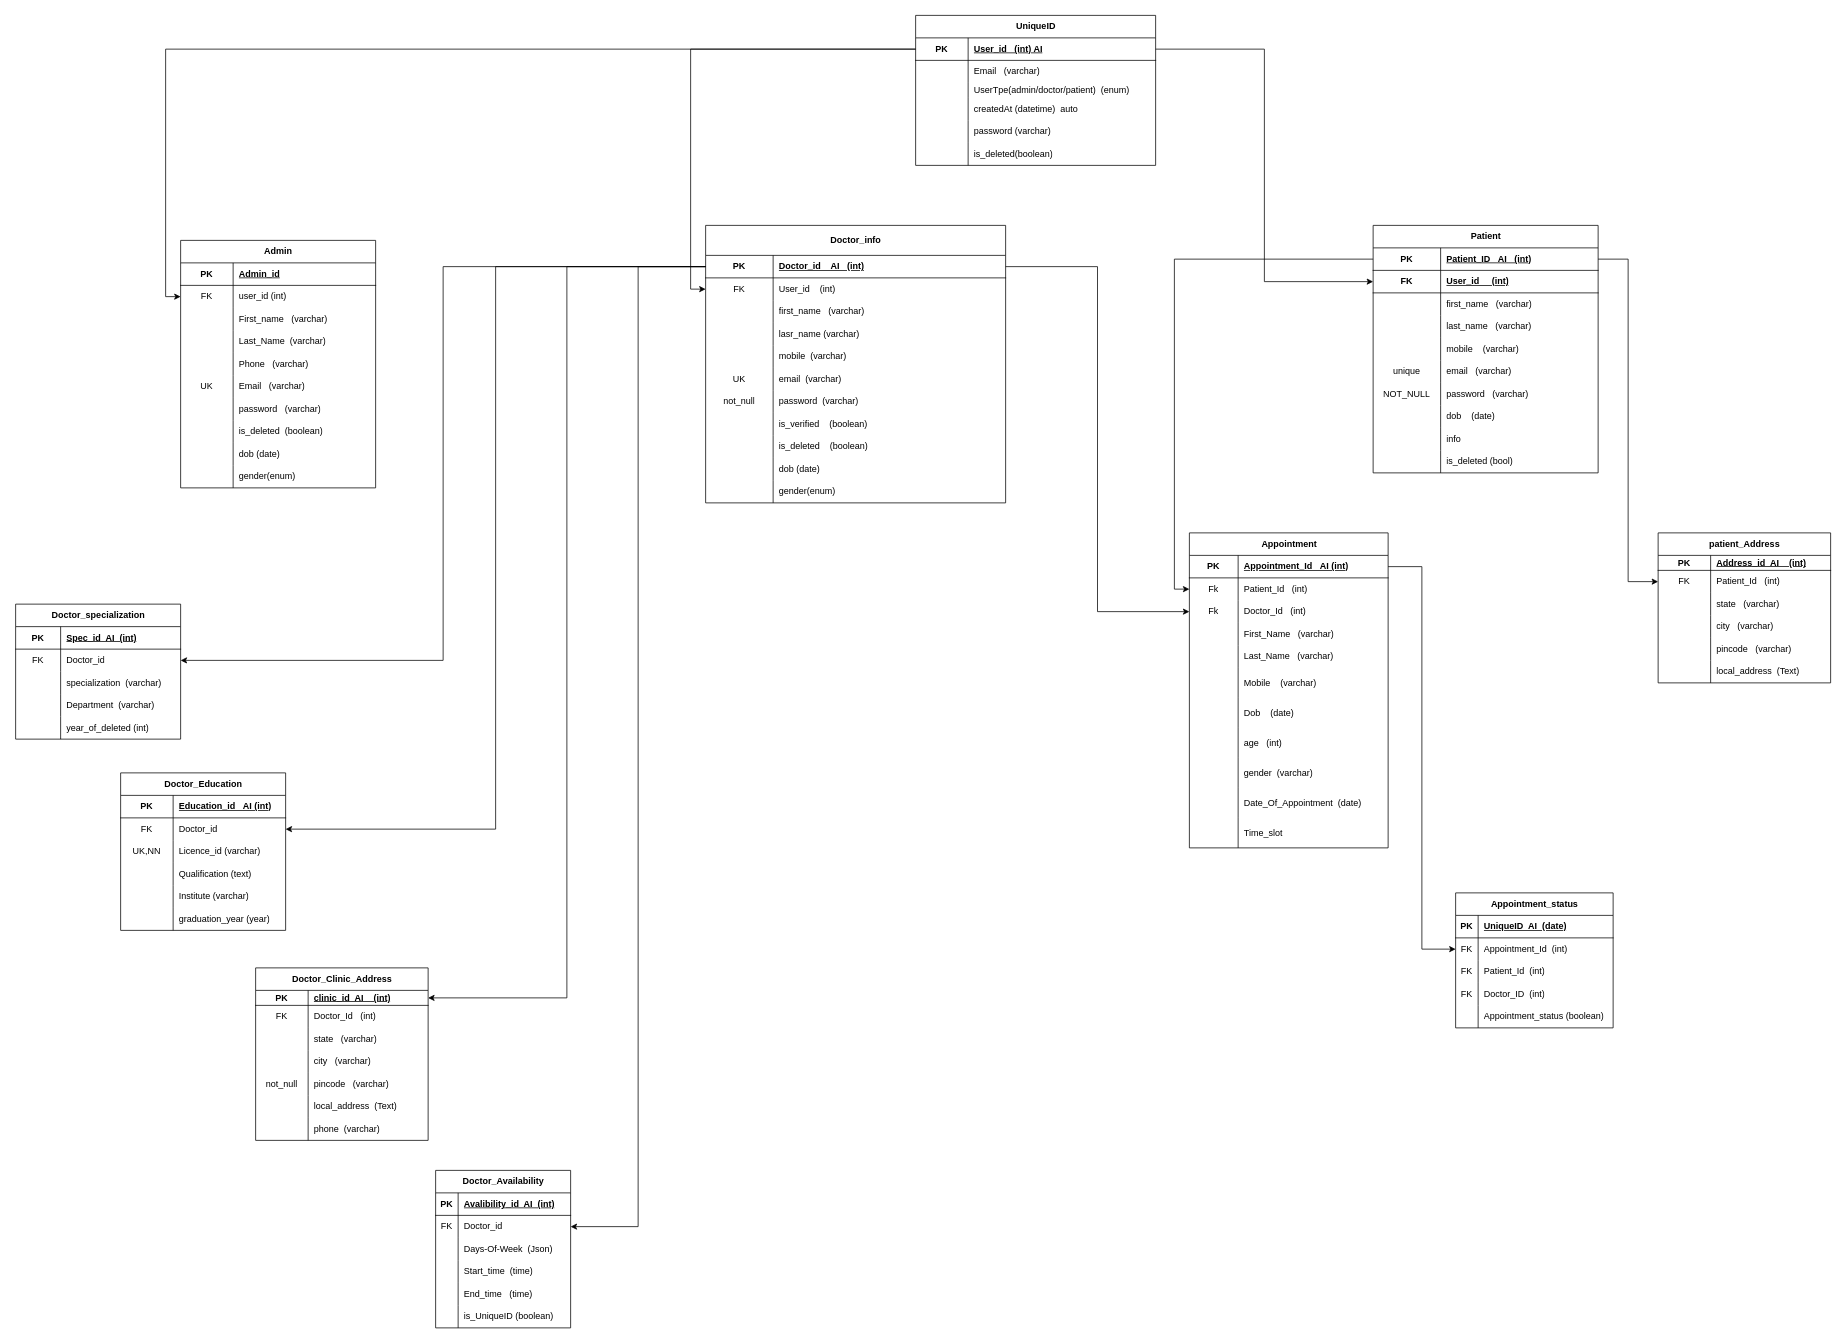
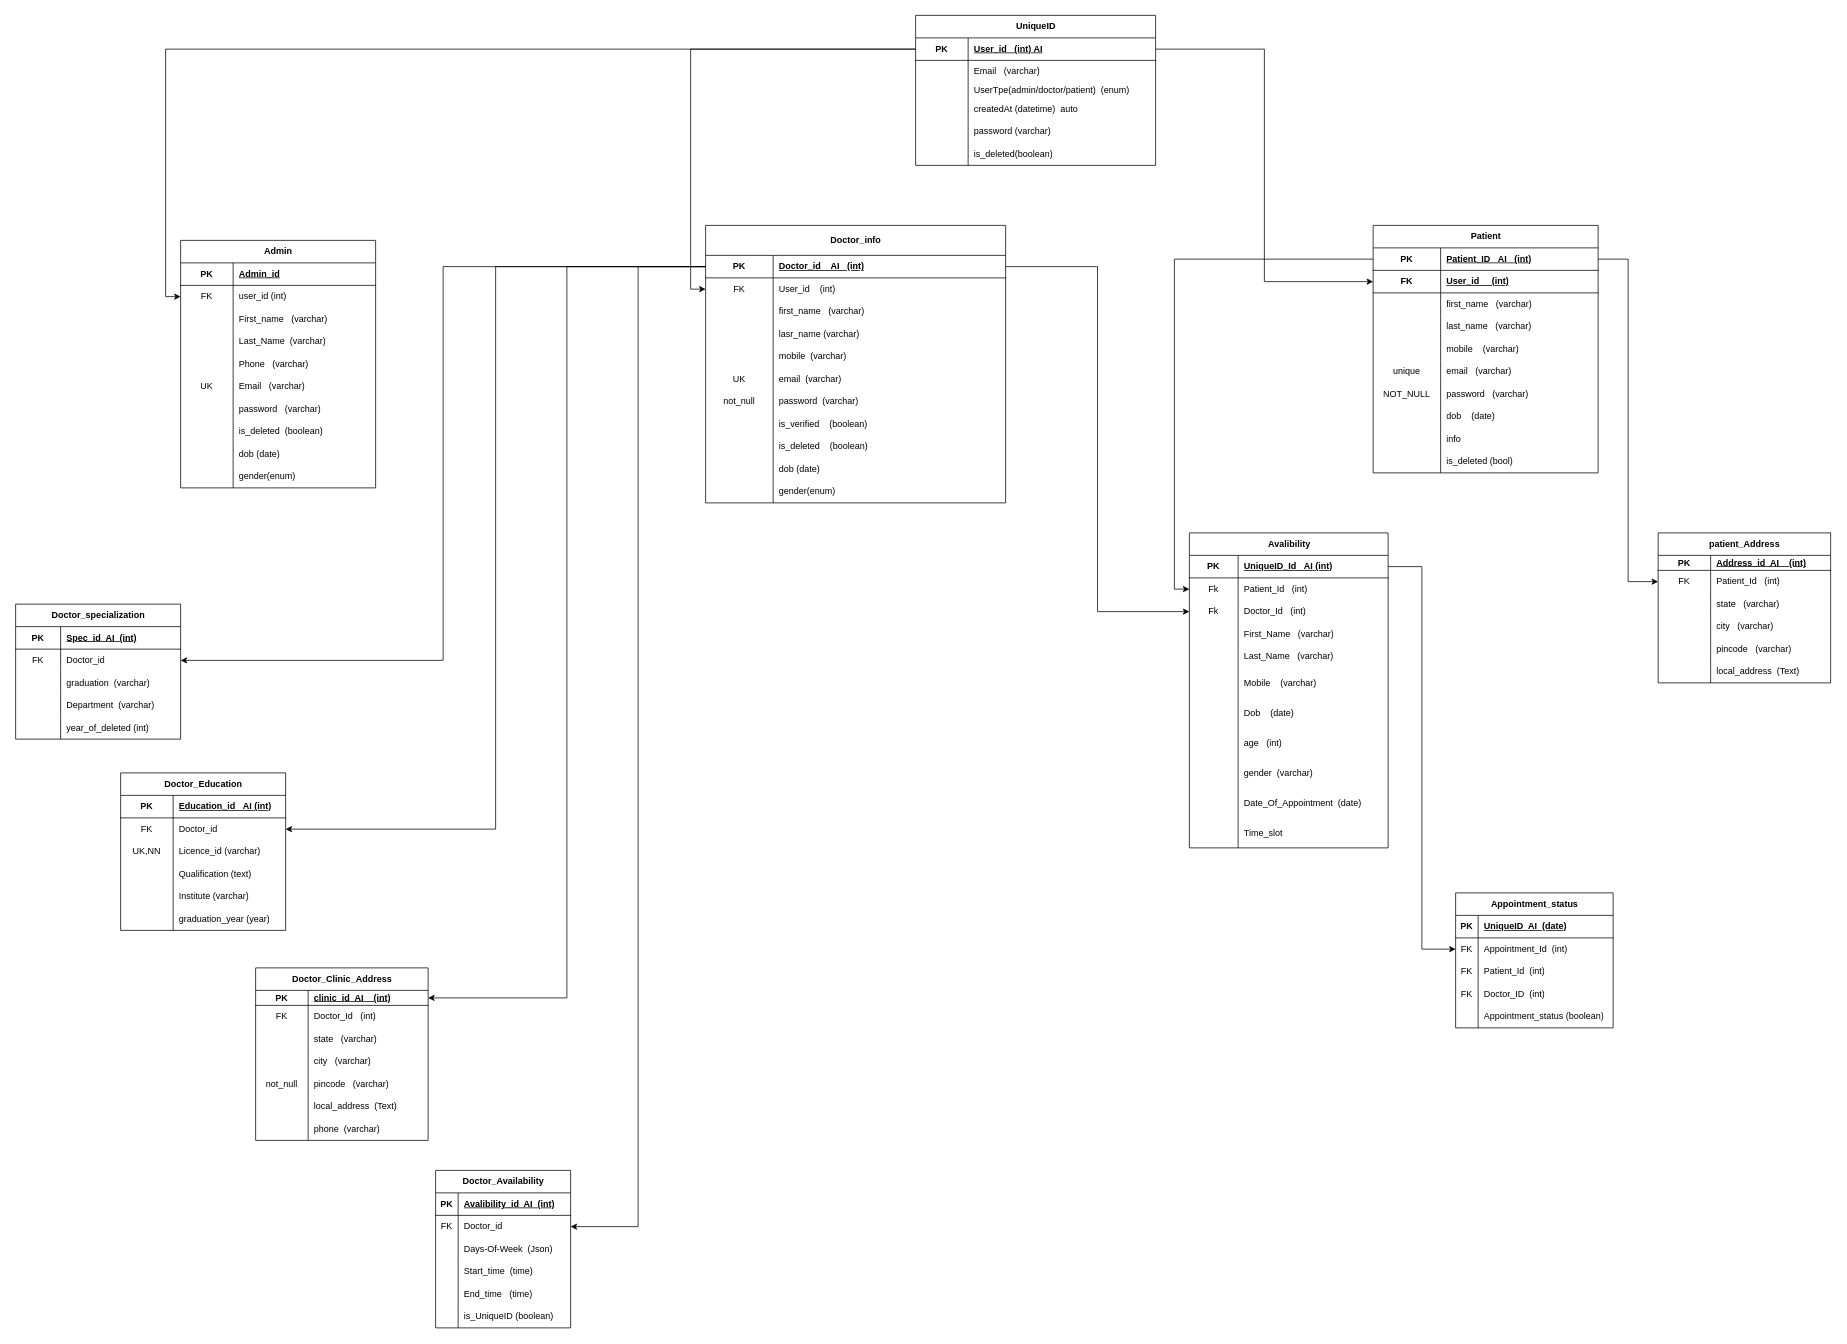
(1289, 544) -> (1289, 544)
(1302, 567) -> (1295, 567)
(123, 683) -> (117, 683)
